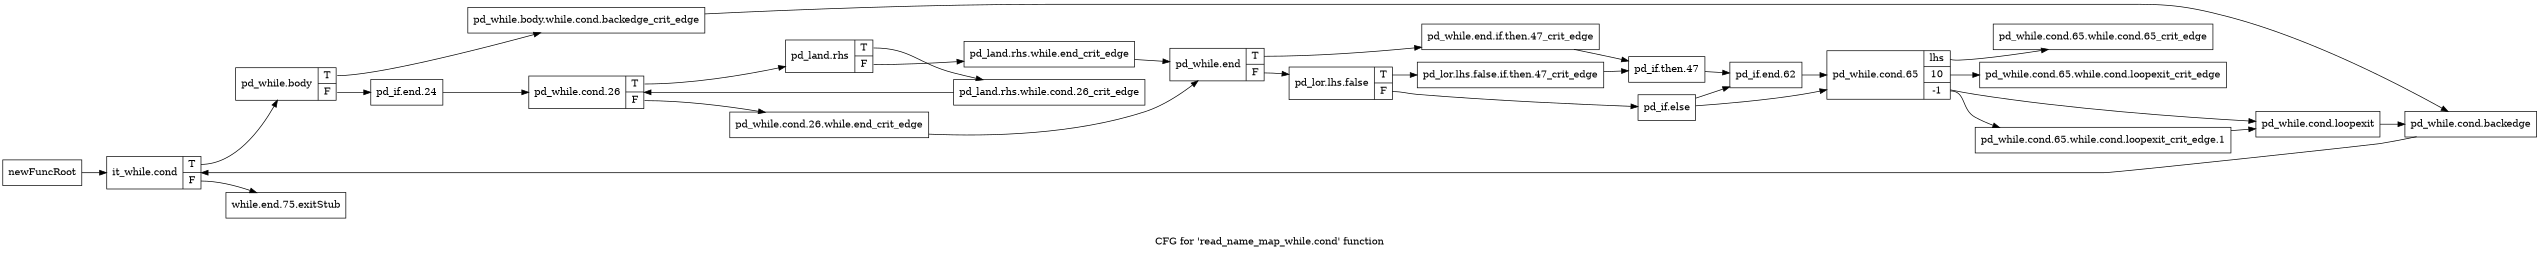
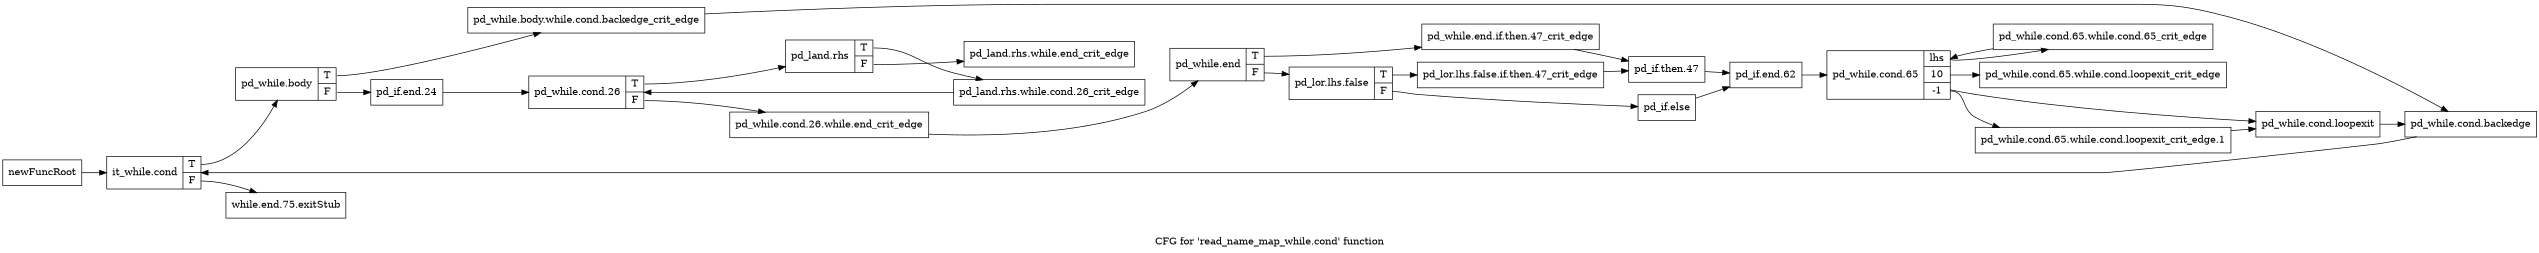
(1149, 60) -> none
(1758, 100) -> (1975, 52)
